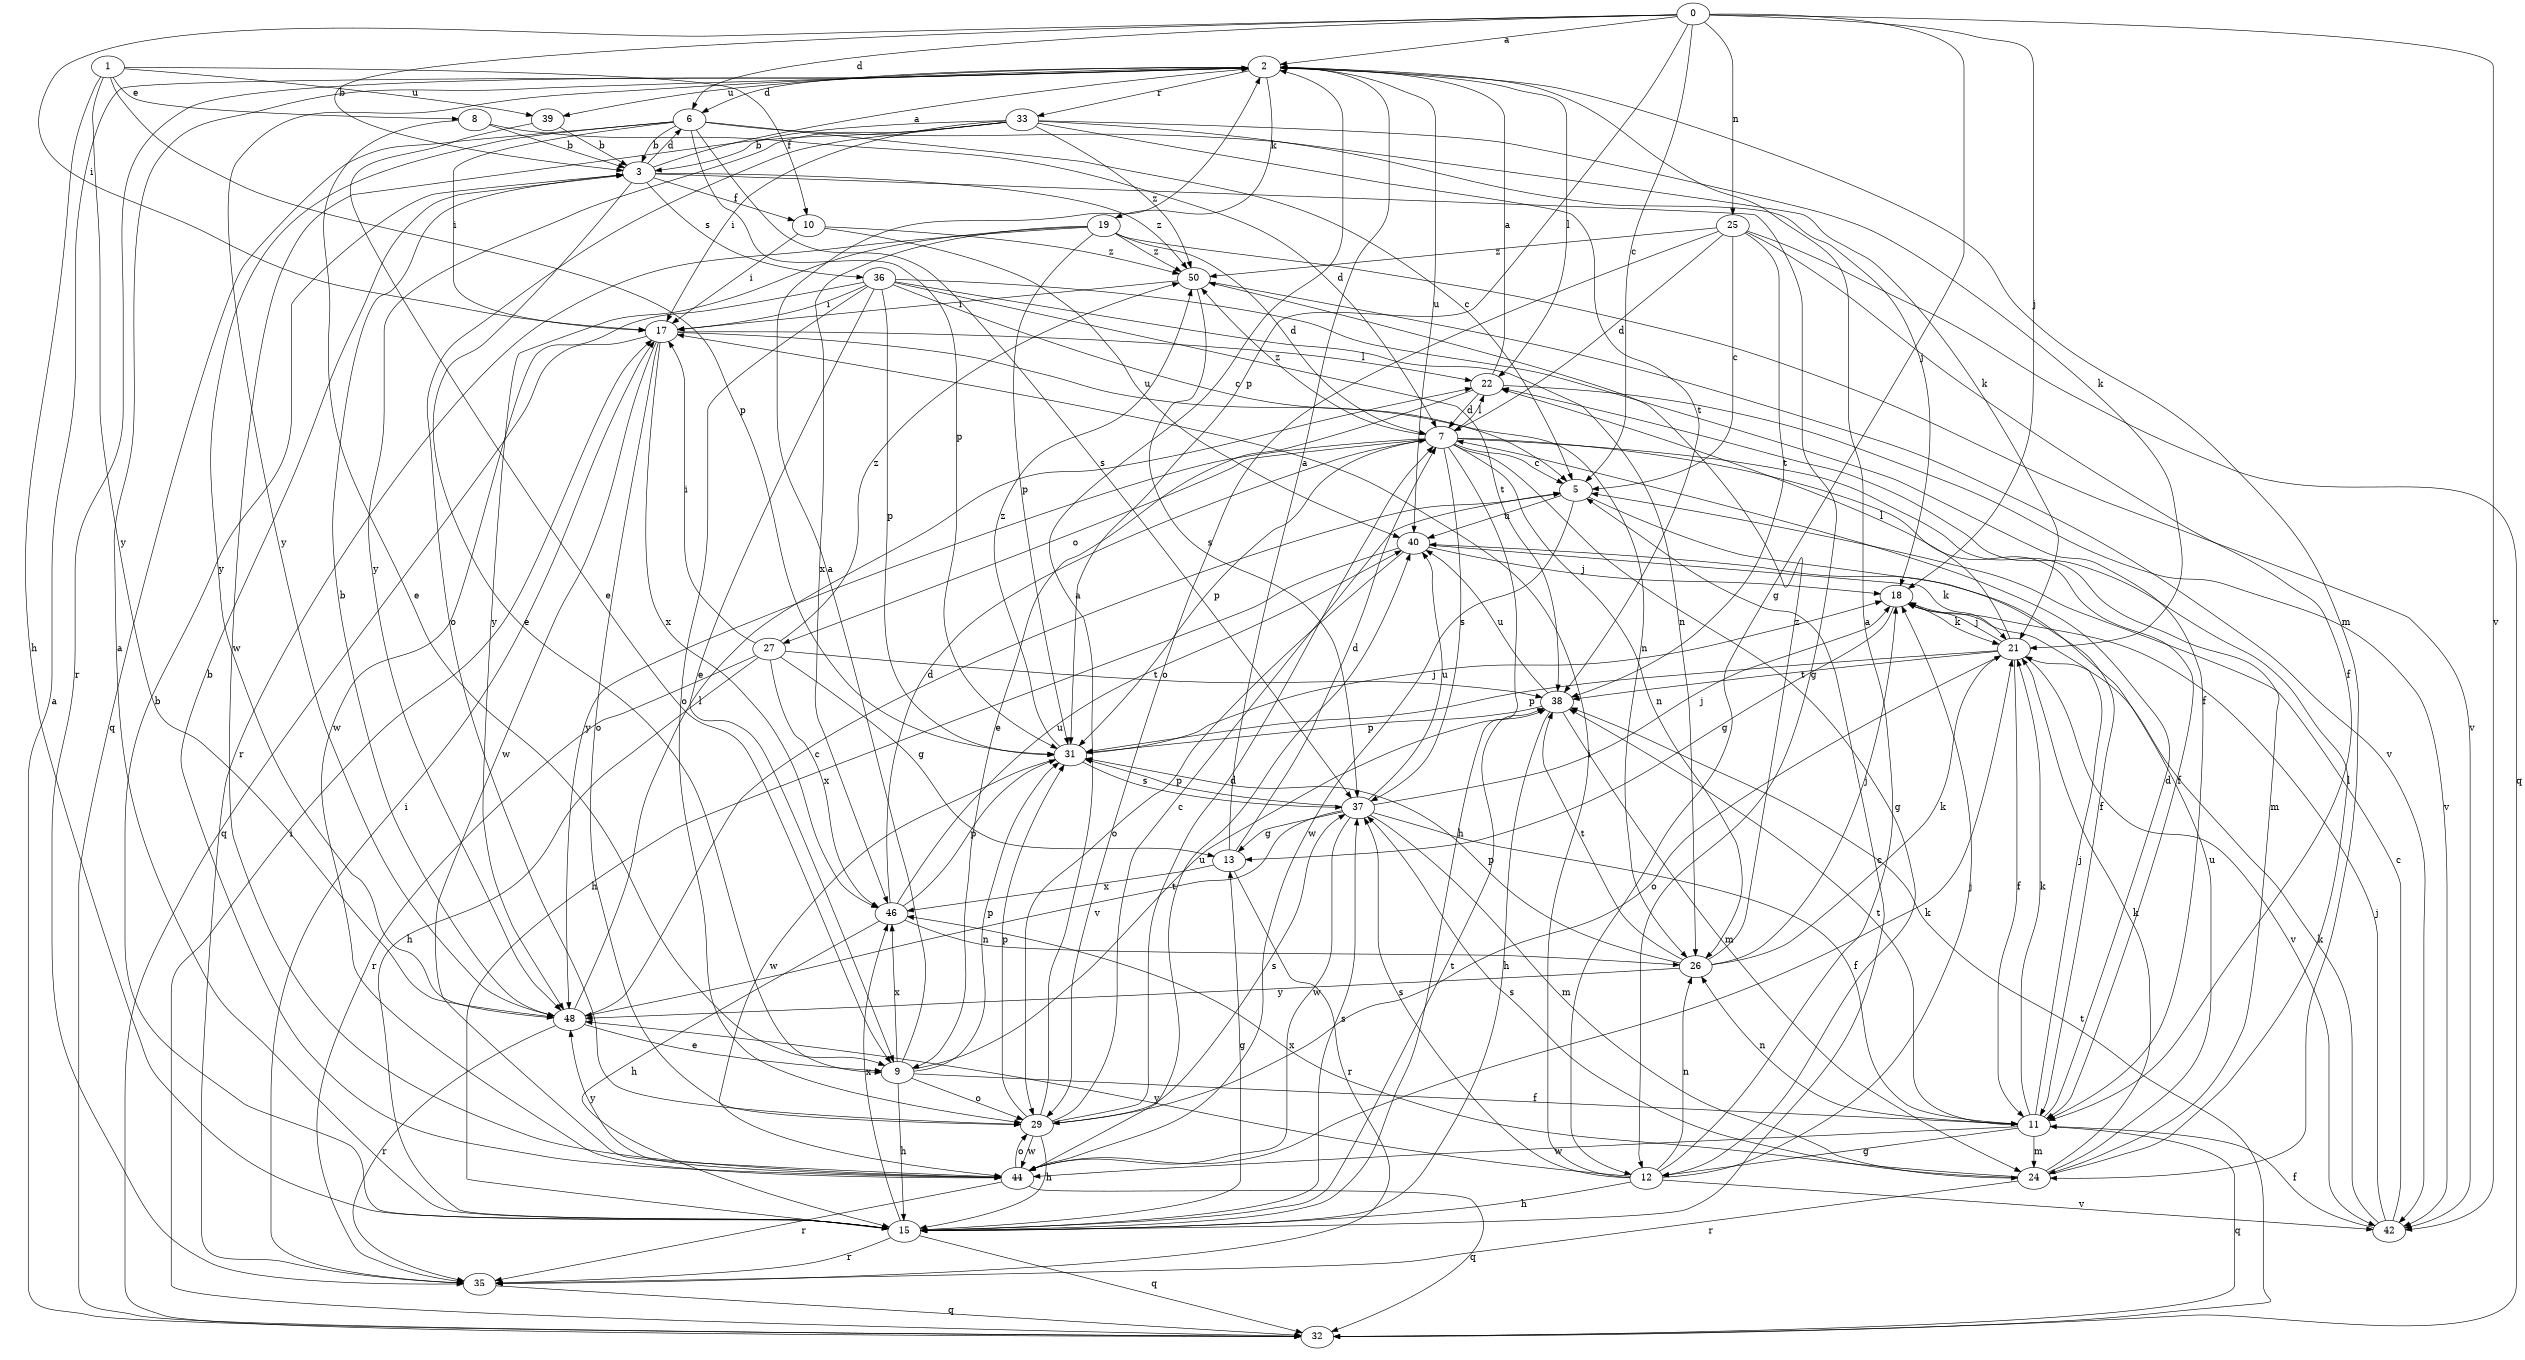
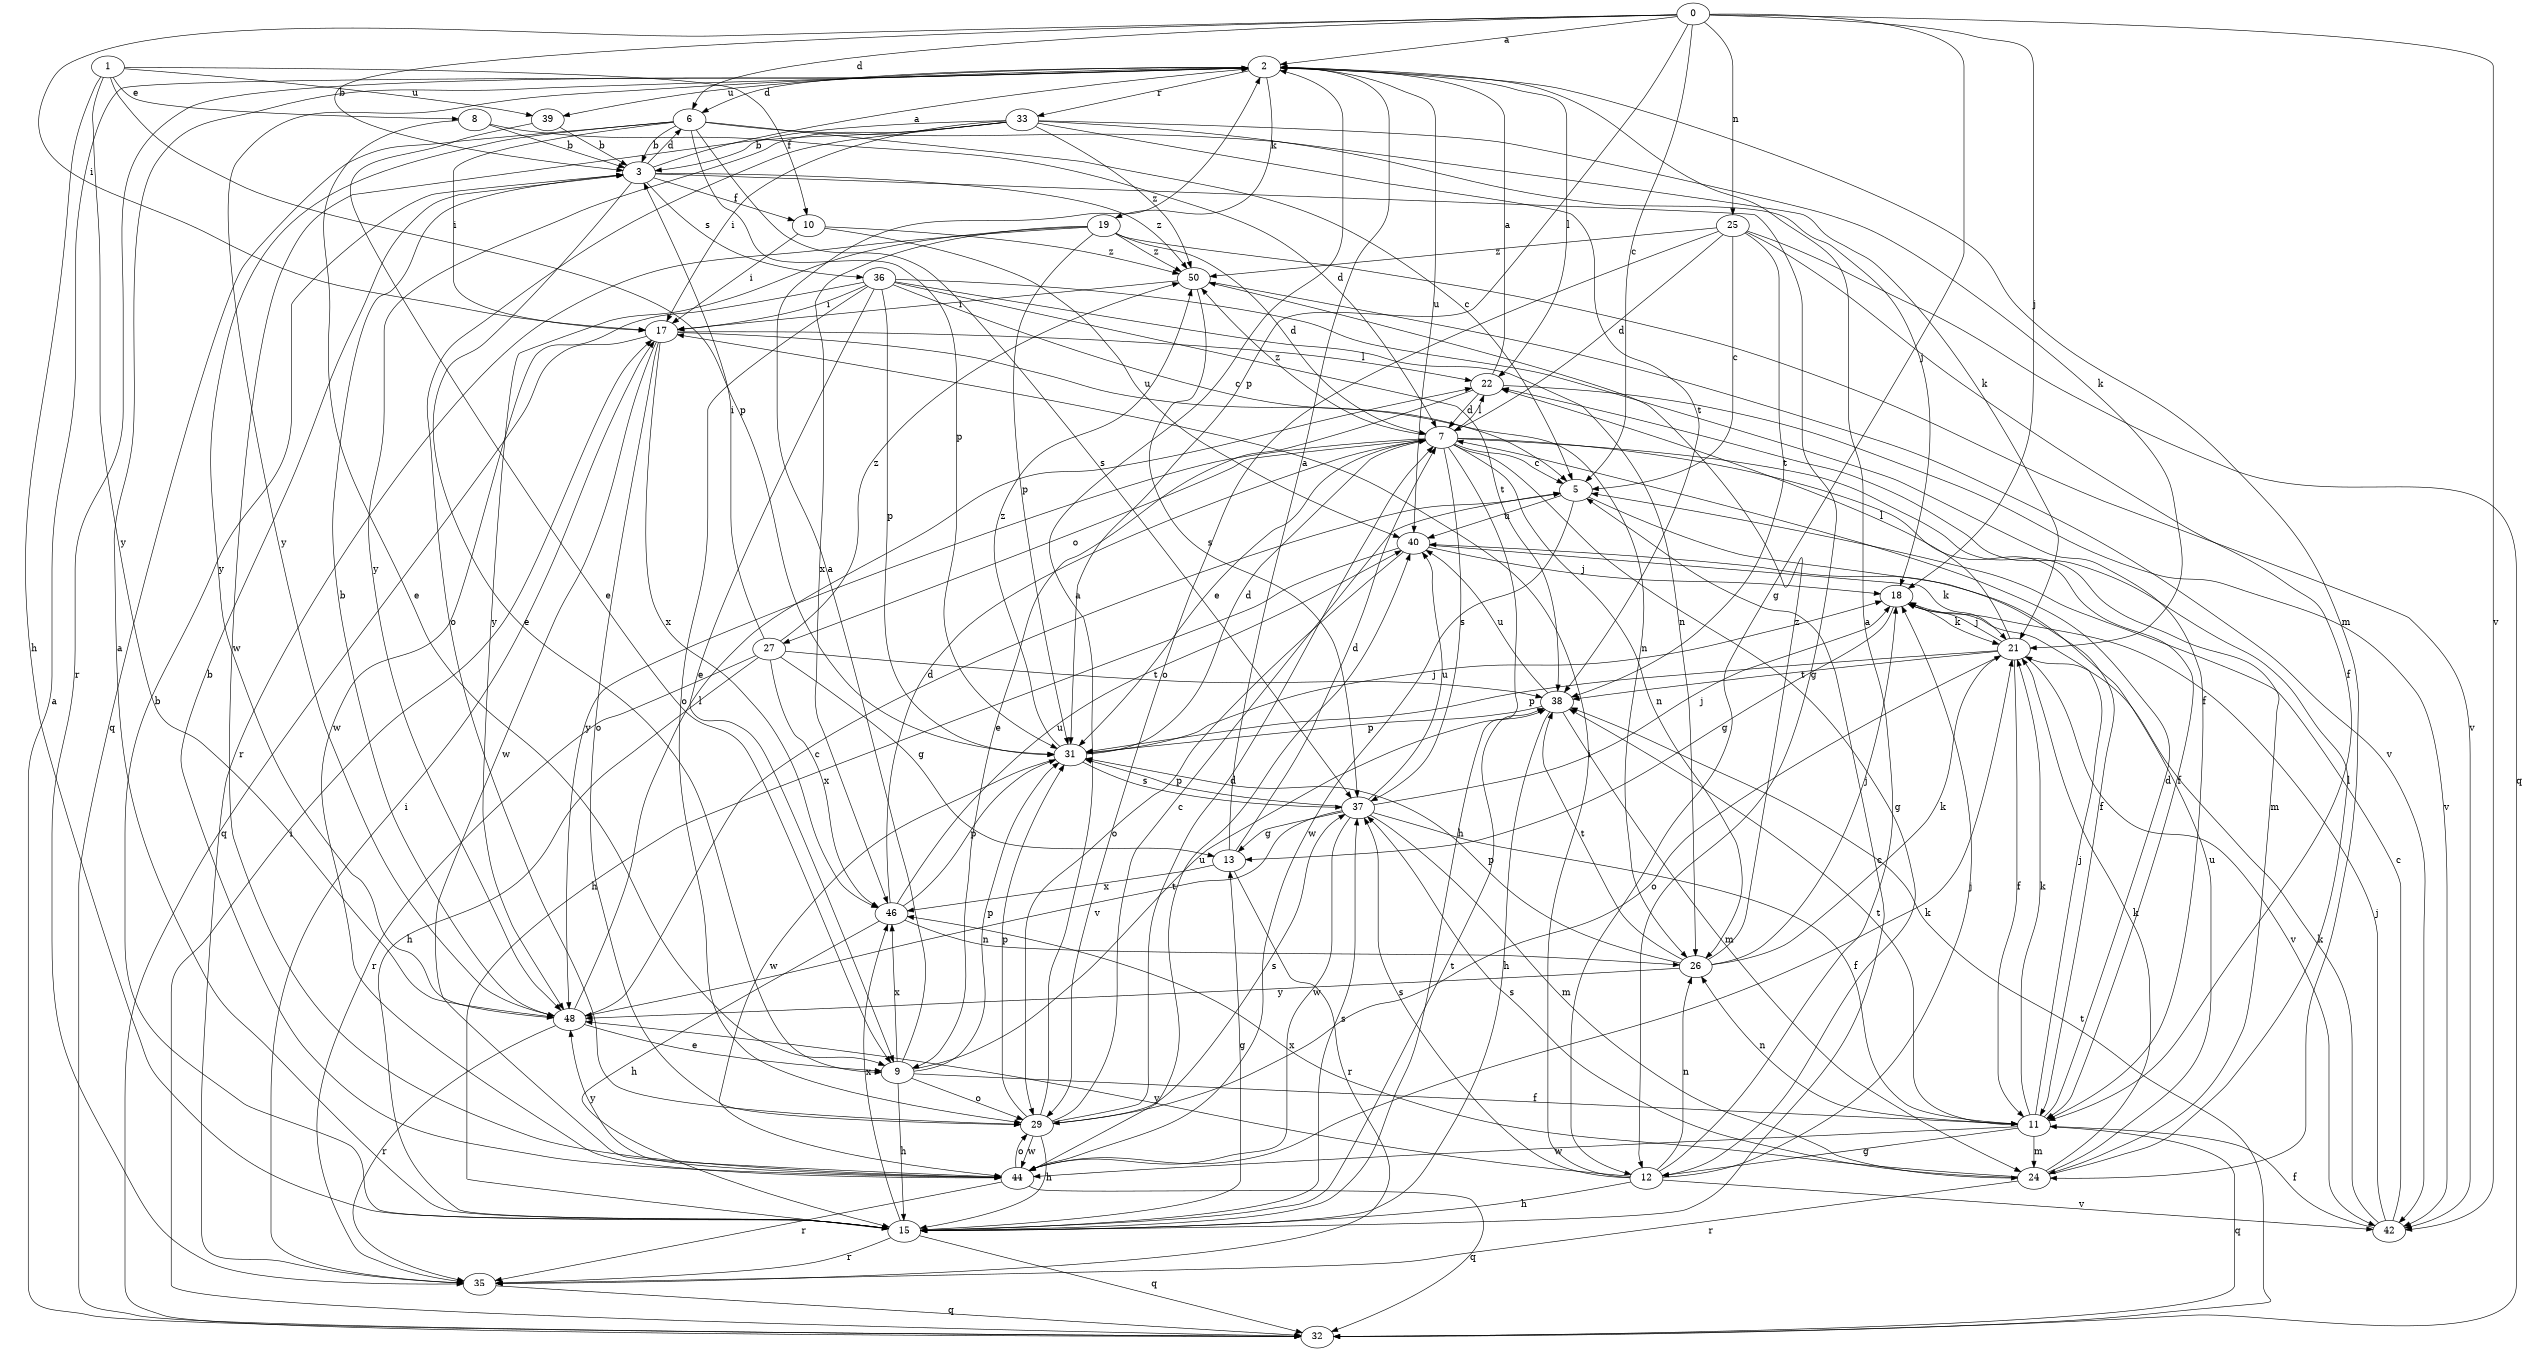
(685, 508) -> (731, 408)
none -> (1241, 594)
(1217, 596) -> (1217, 596)
